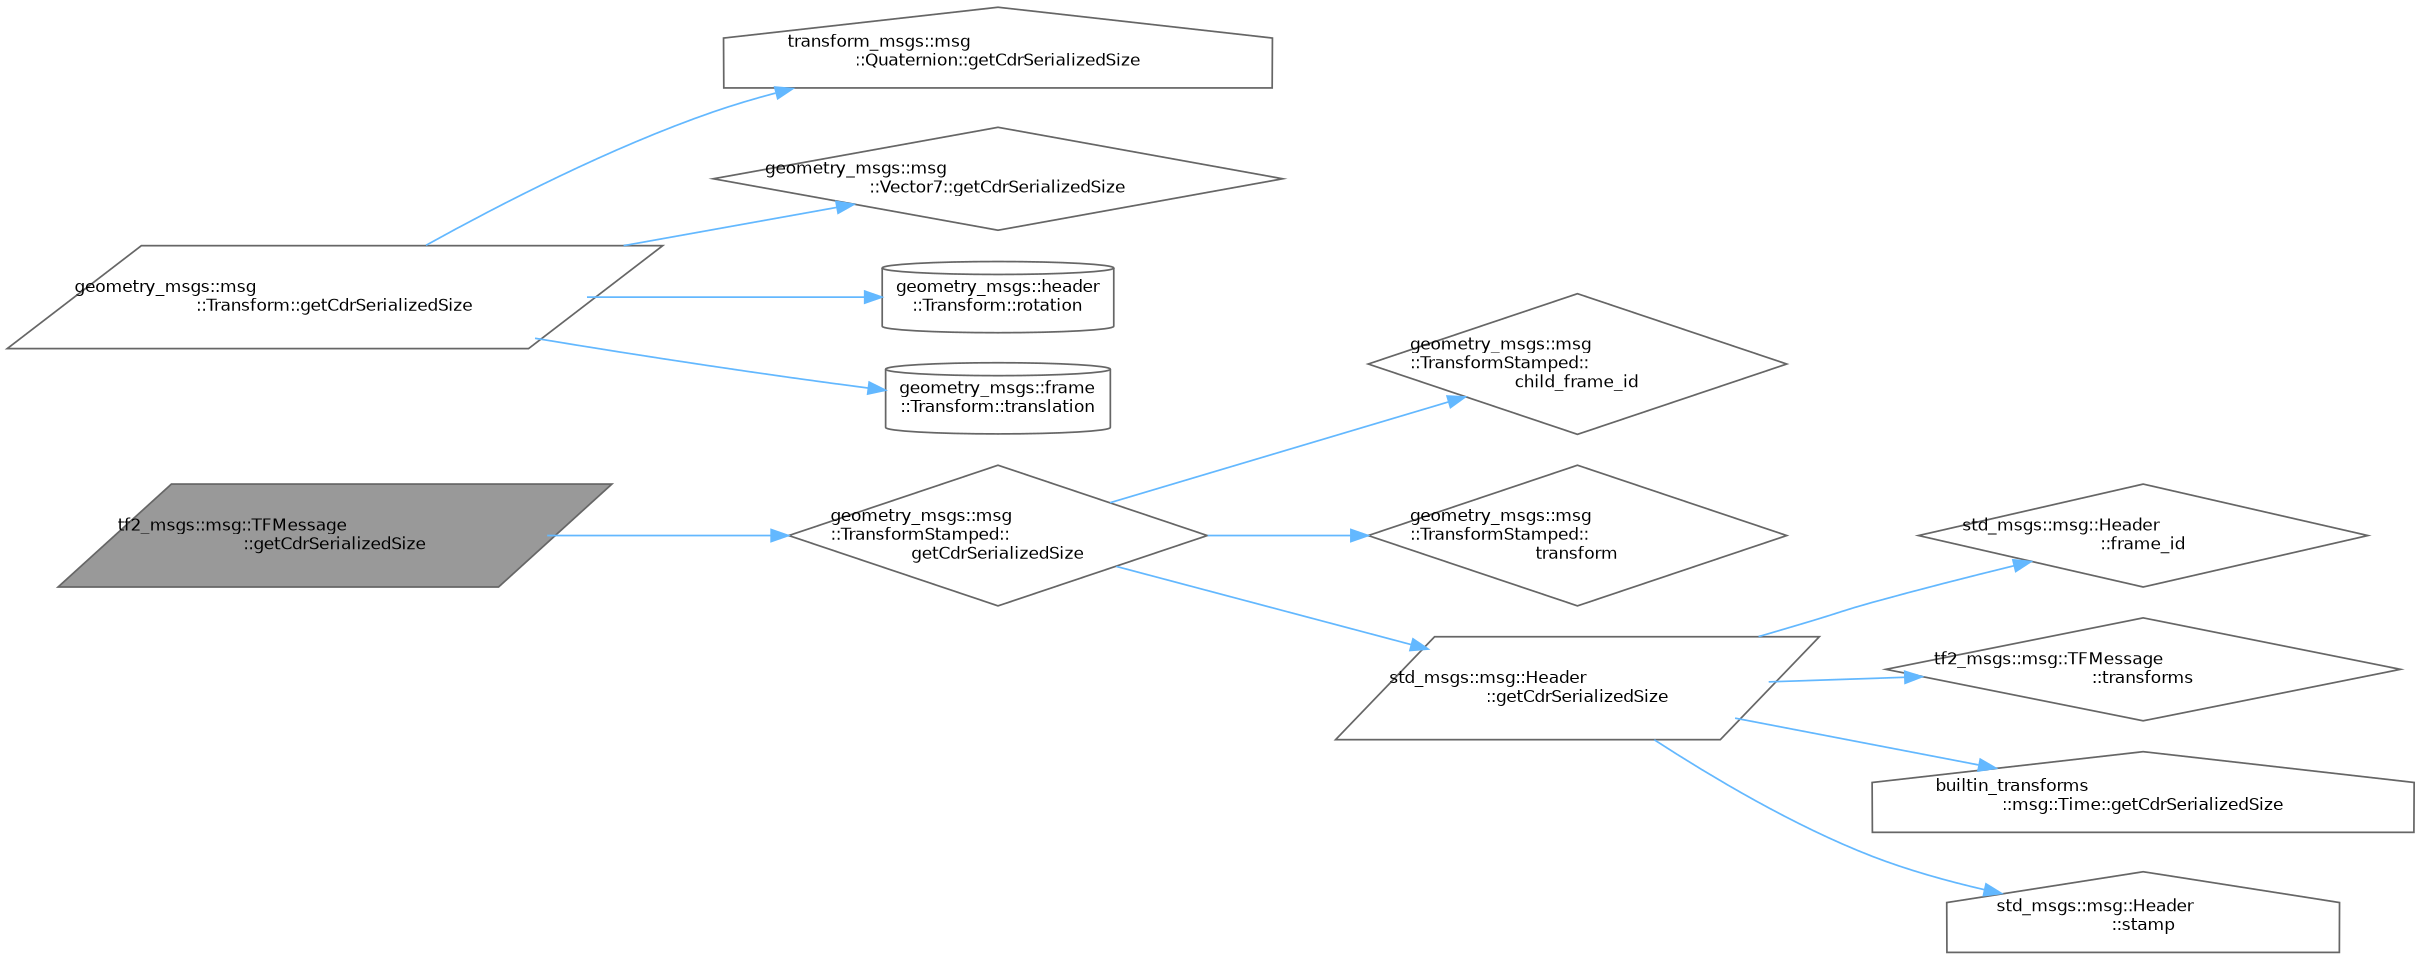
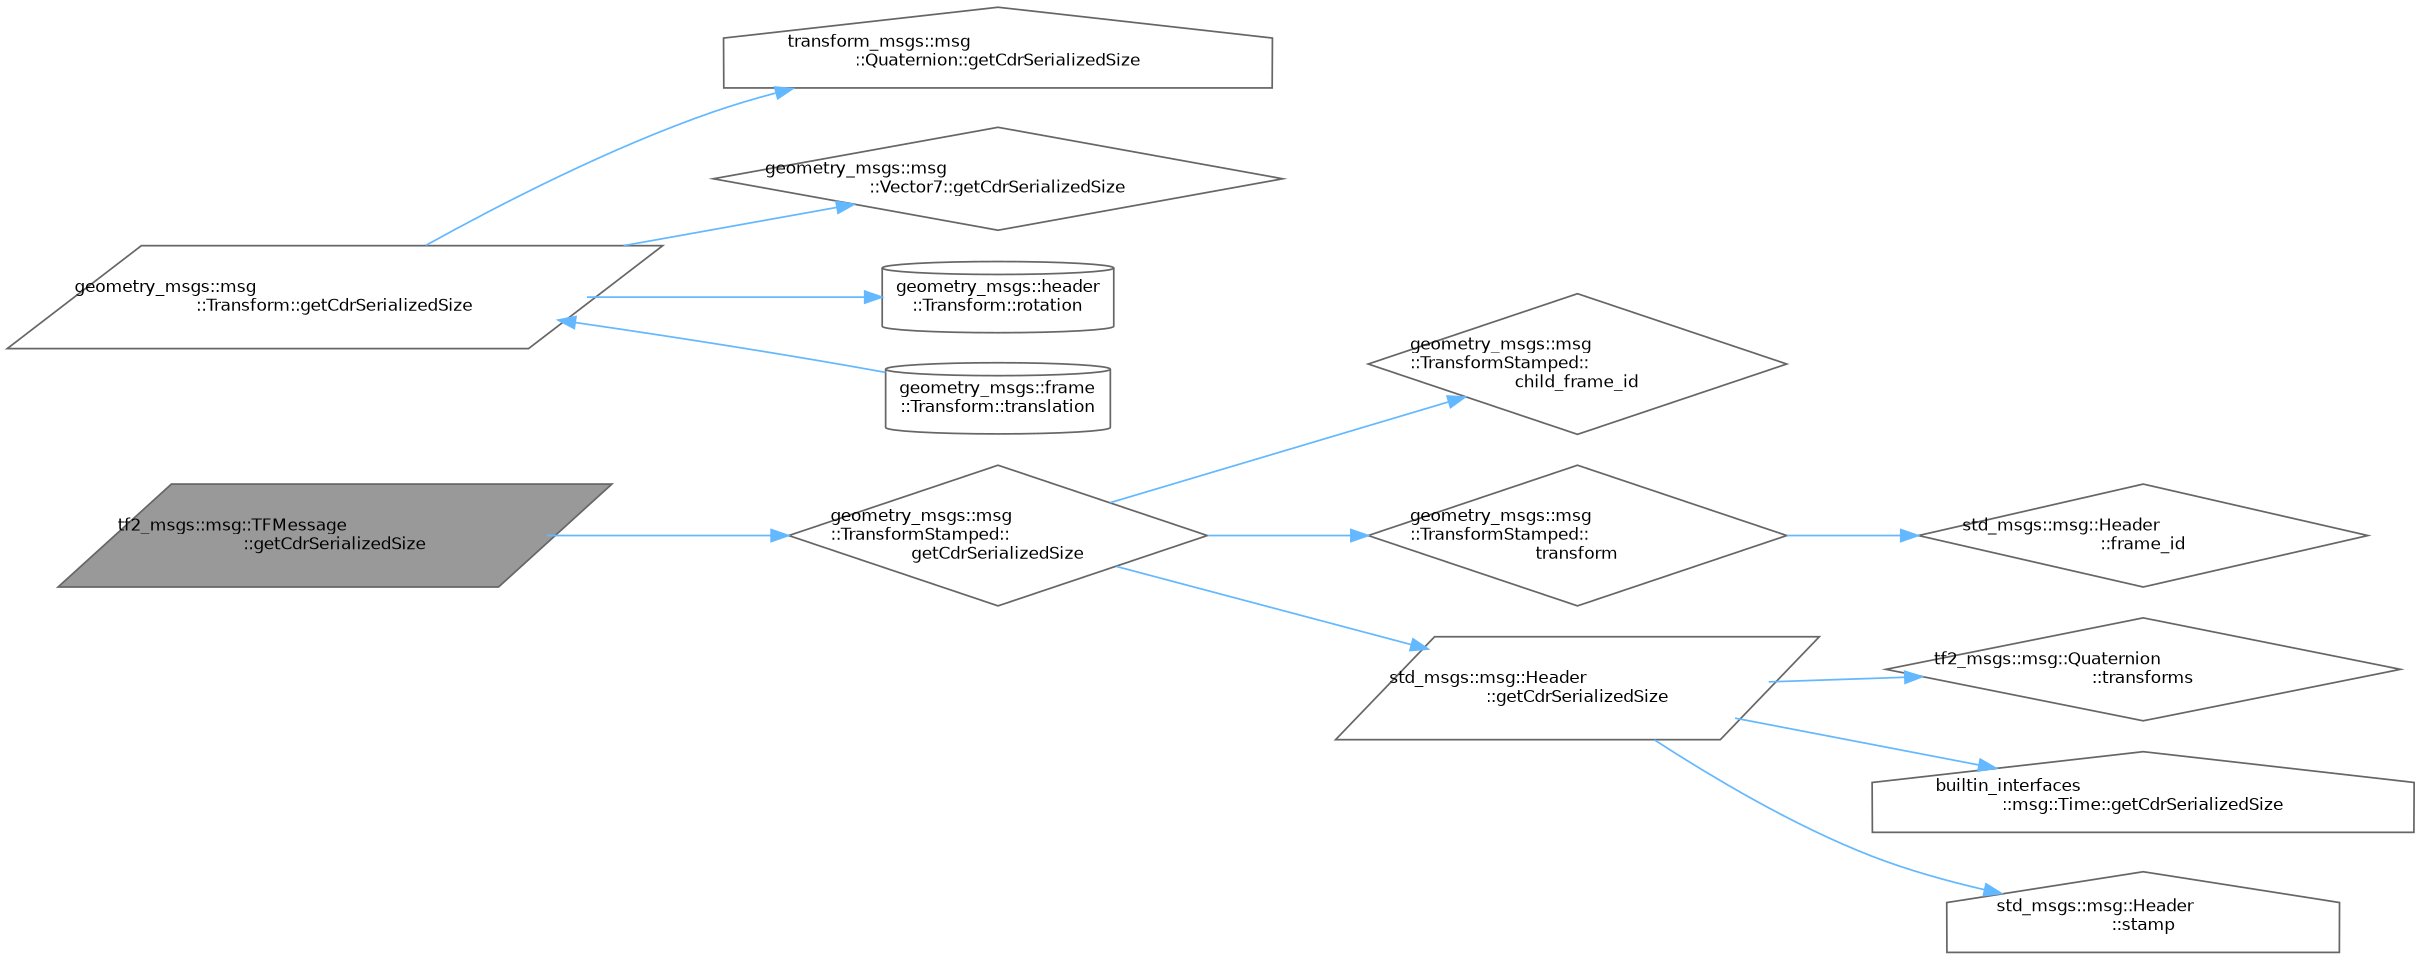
(701, 365) -> (731, 346)
(1886, 599) -> (1844, 536)
(2143, 669) -> (2143, 669)
(2143, 796) -> (2143, 796)
